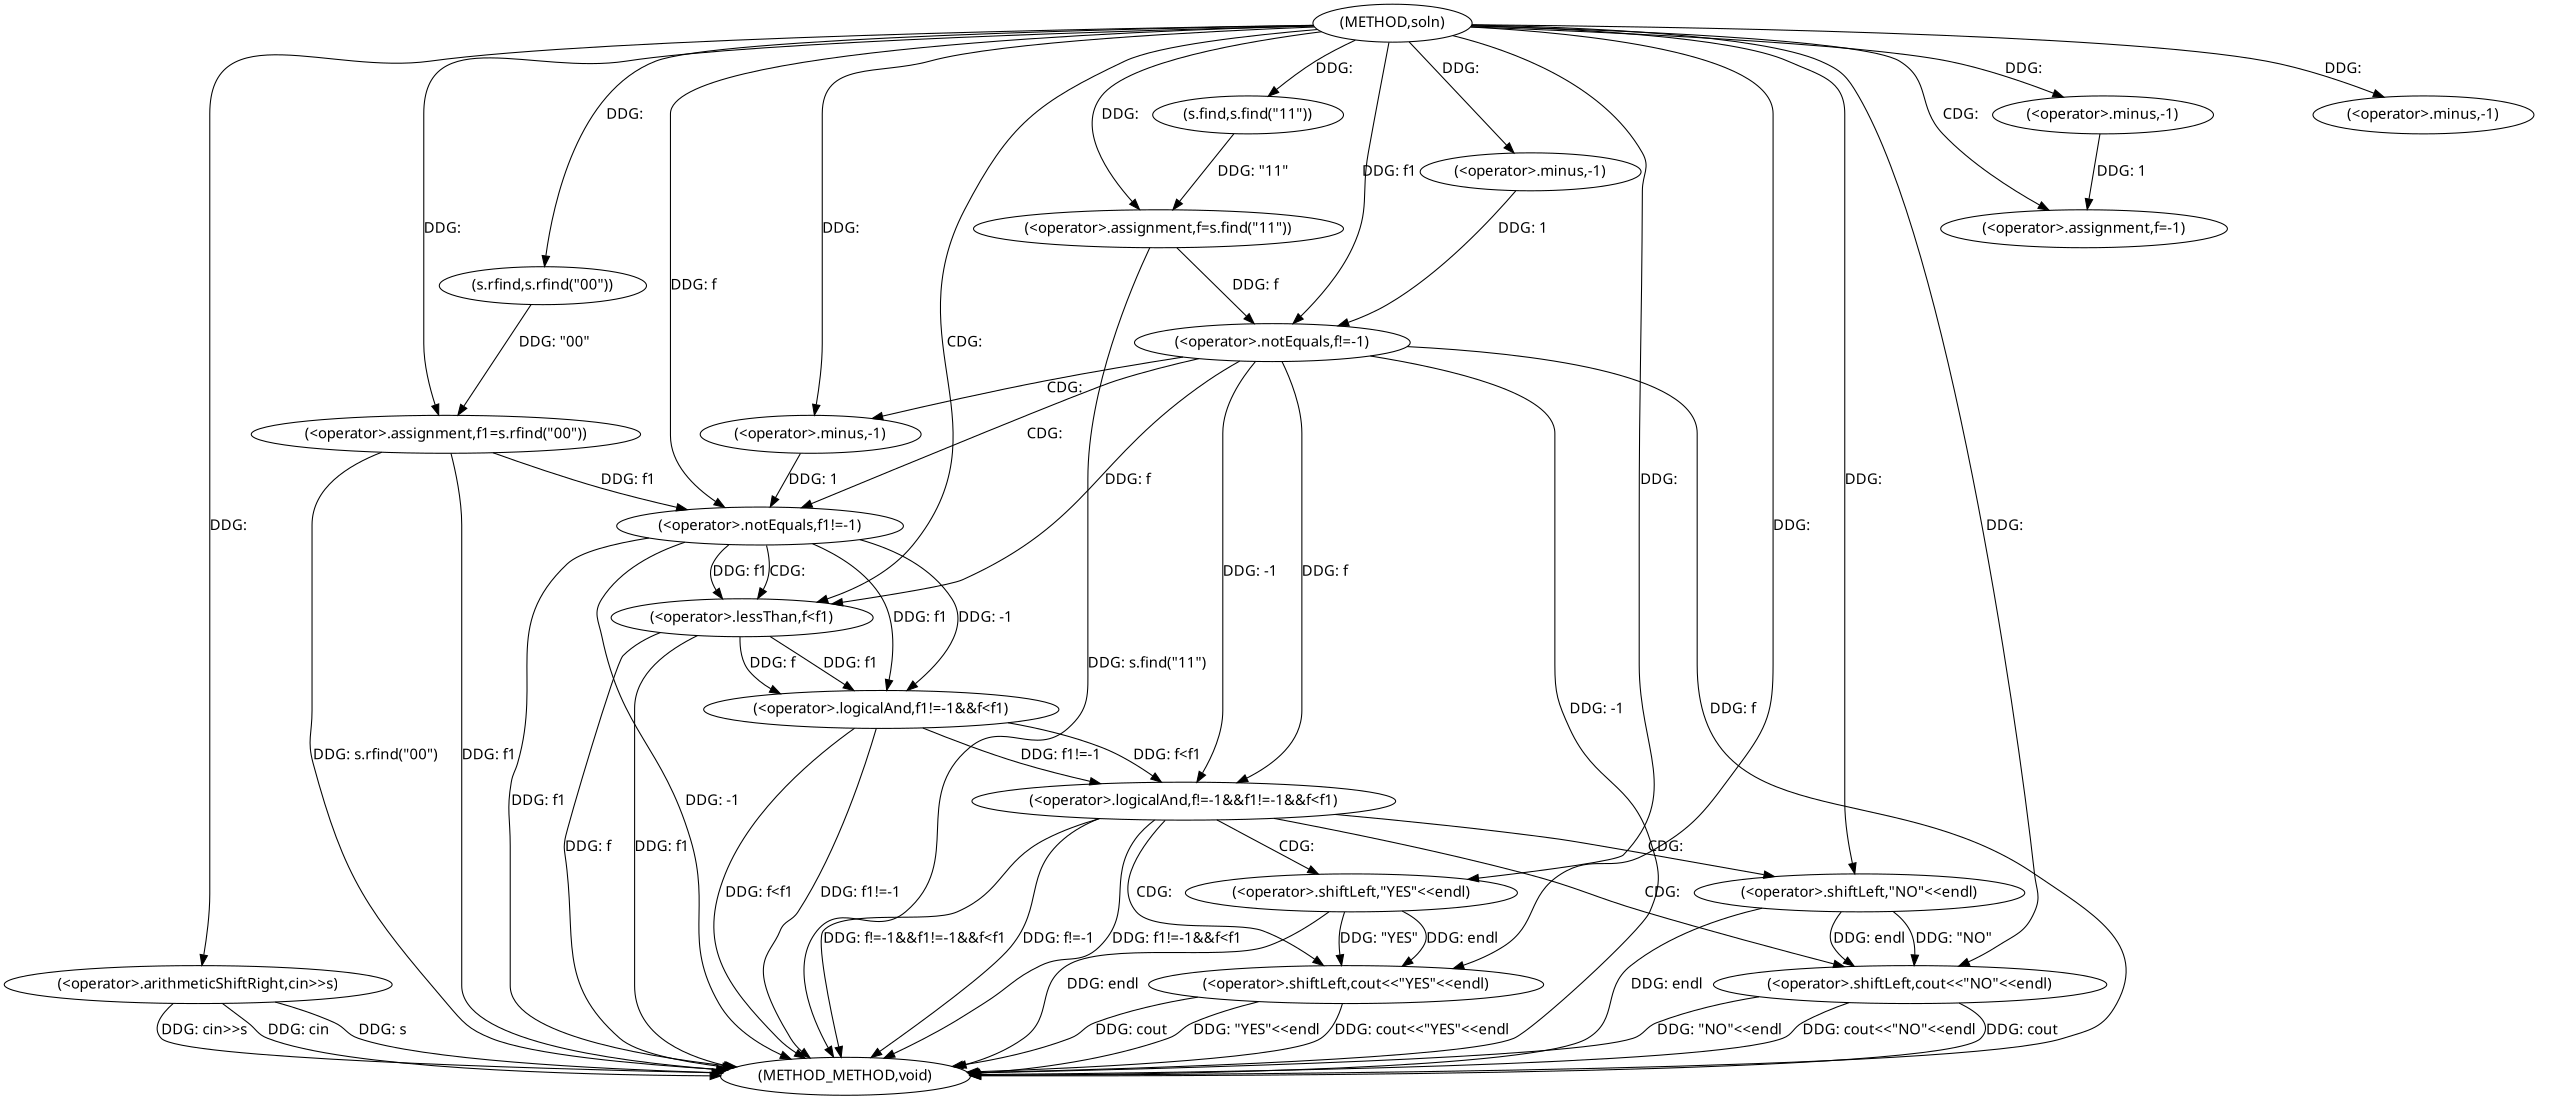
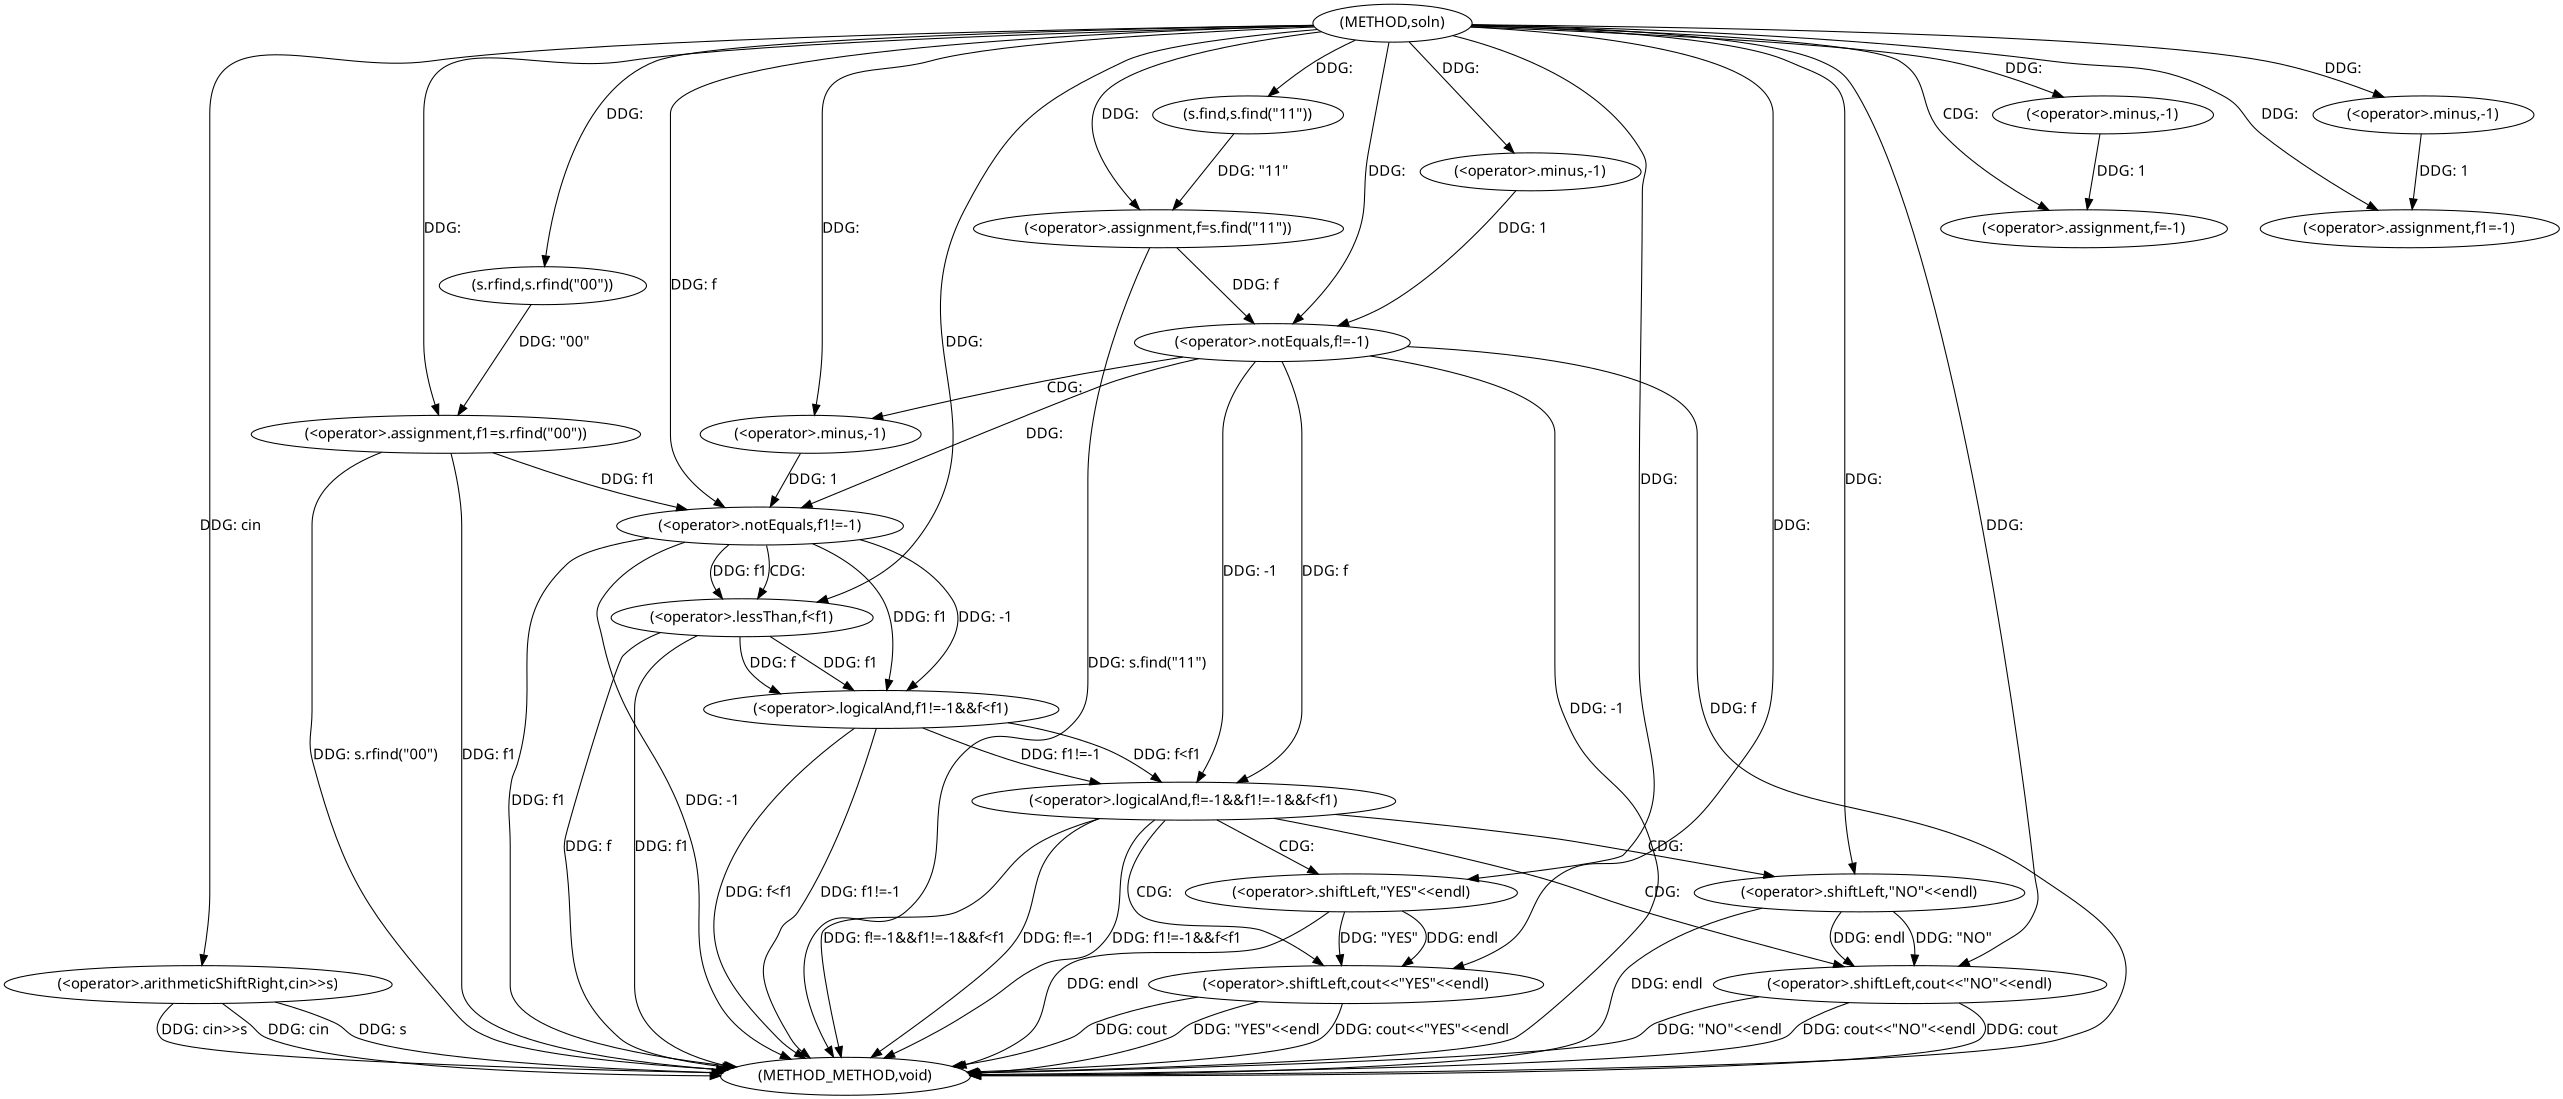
(1389, 172) -> (1389, 172)
none -> (2410, 229)
(967, 343) -> (967, 343)
(1047, 434) -> (1047, 434)
(1060, 517) -> none
(231, 526) -> (231, 526)
